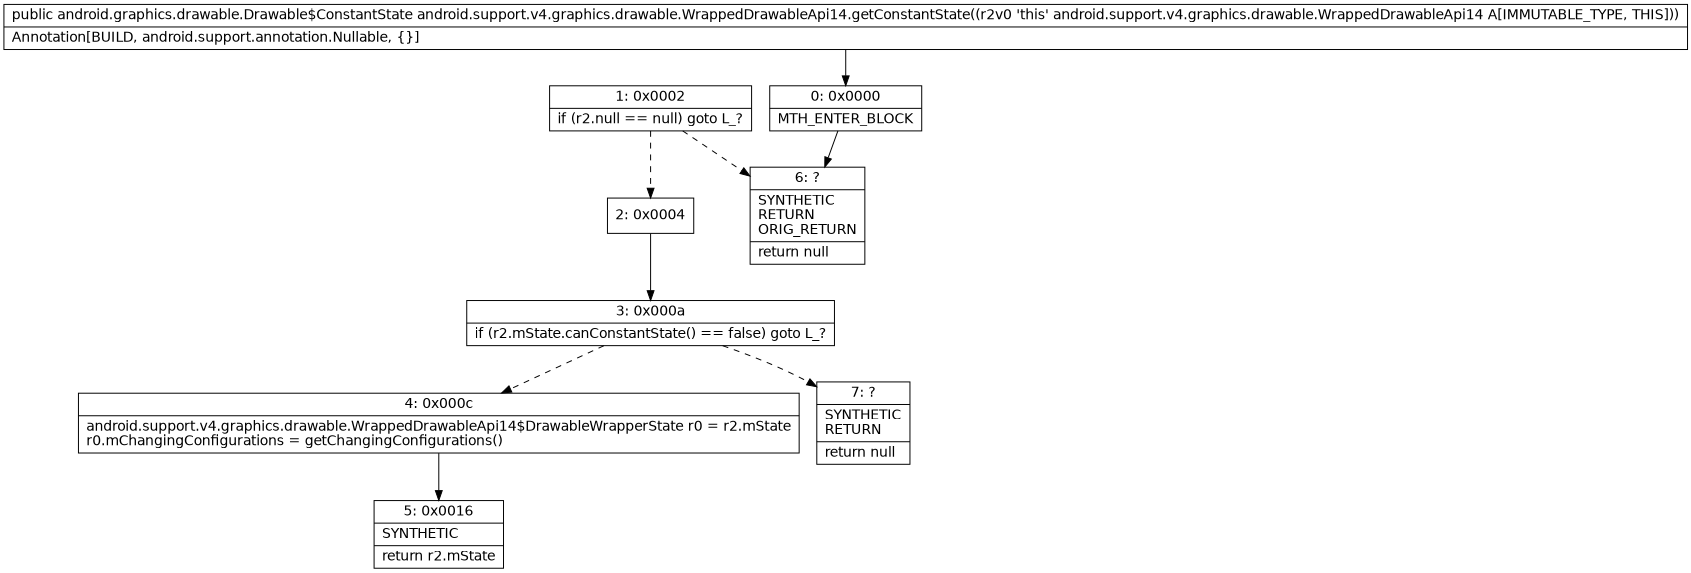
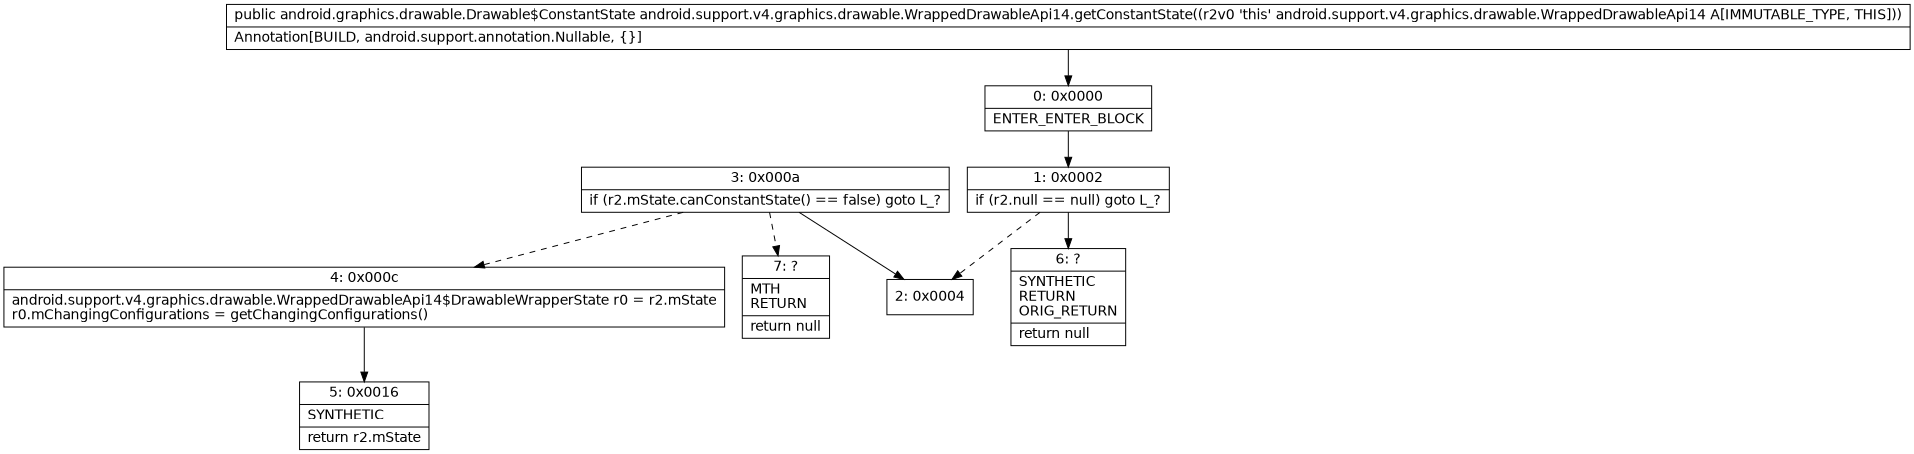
(846, 119) -> (1068, 119)
(833, 144) -> (1068, 144)
(712, 151) -> (1068, 225)
(651, 262) -> (847, 243)
(863, 415) -> (765, 289)
